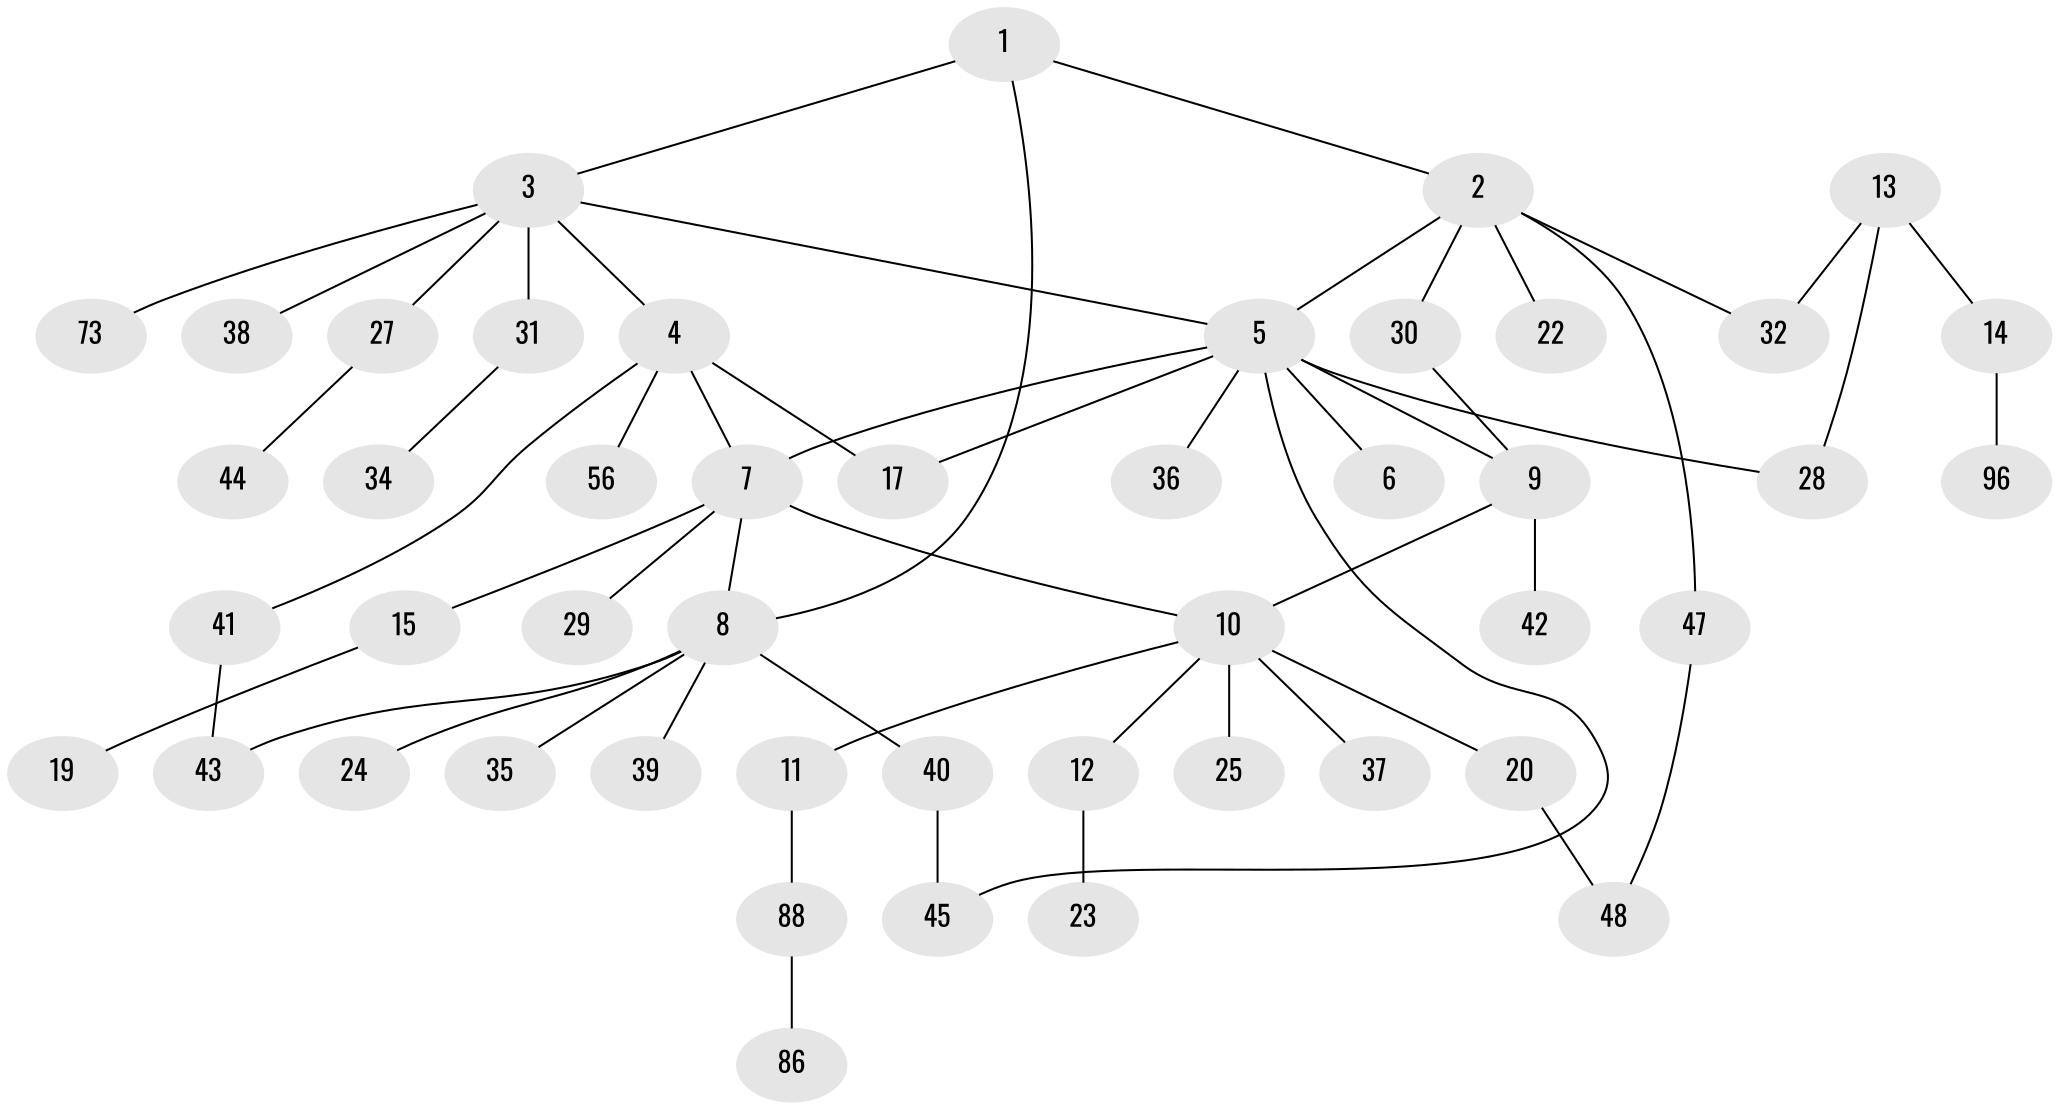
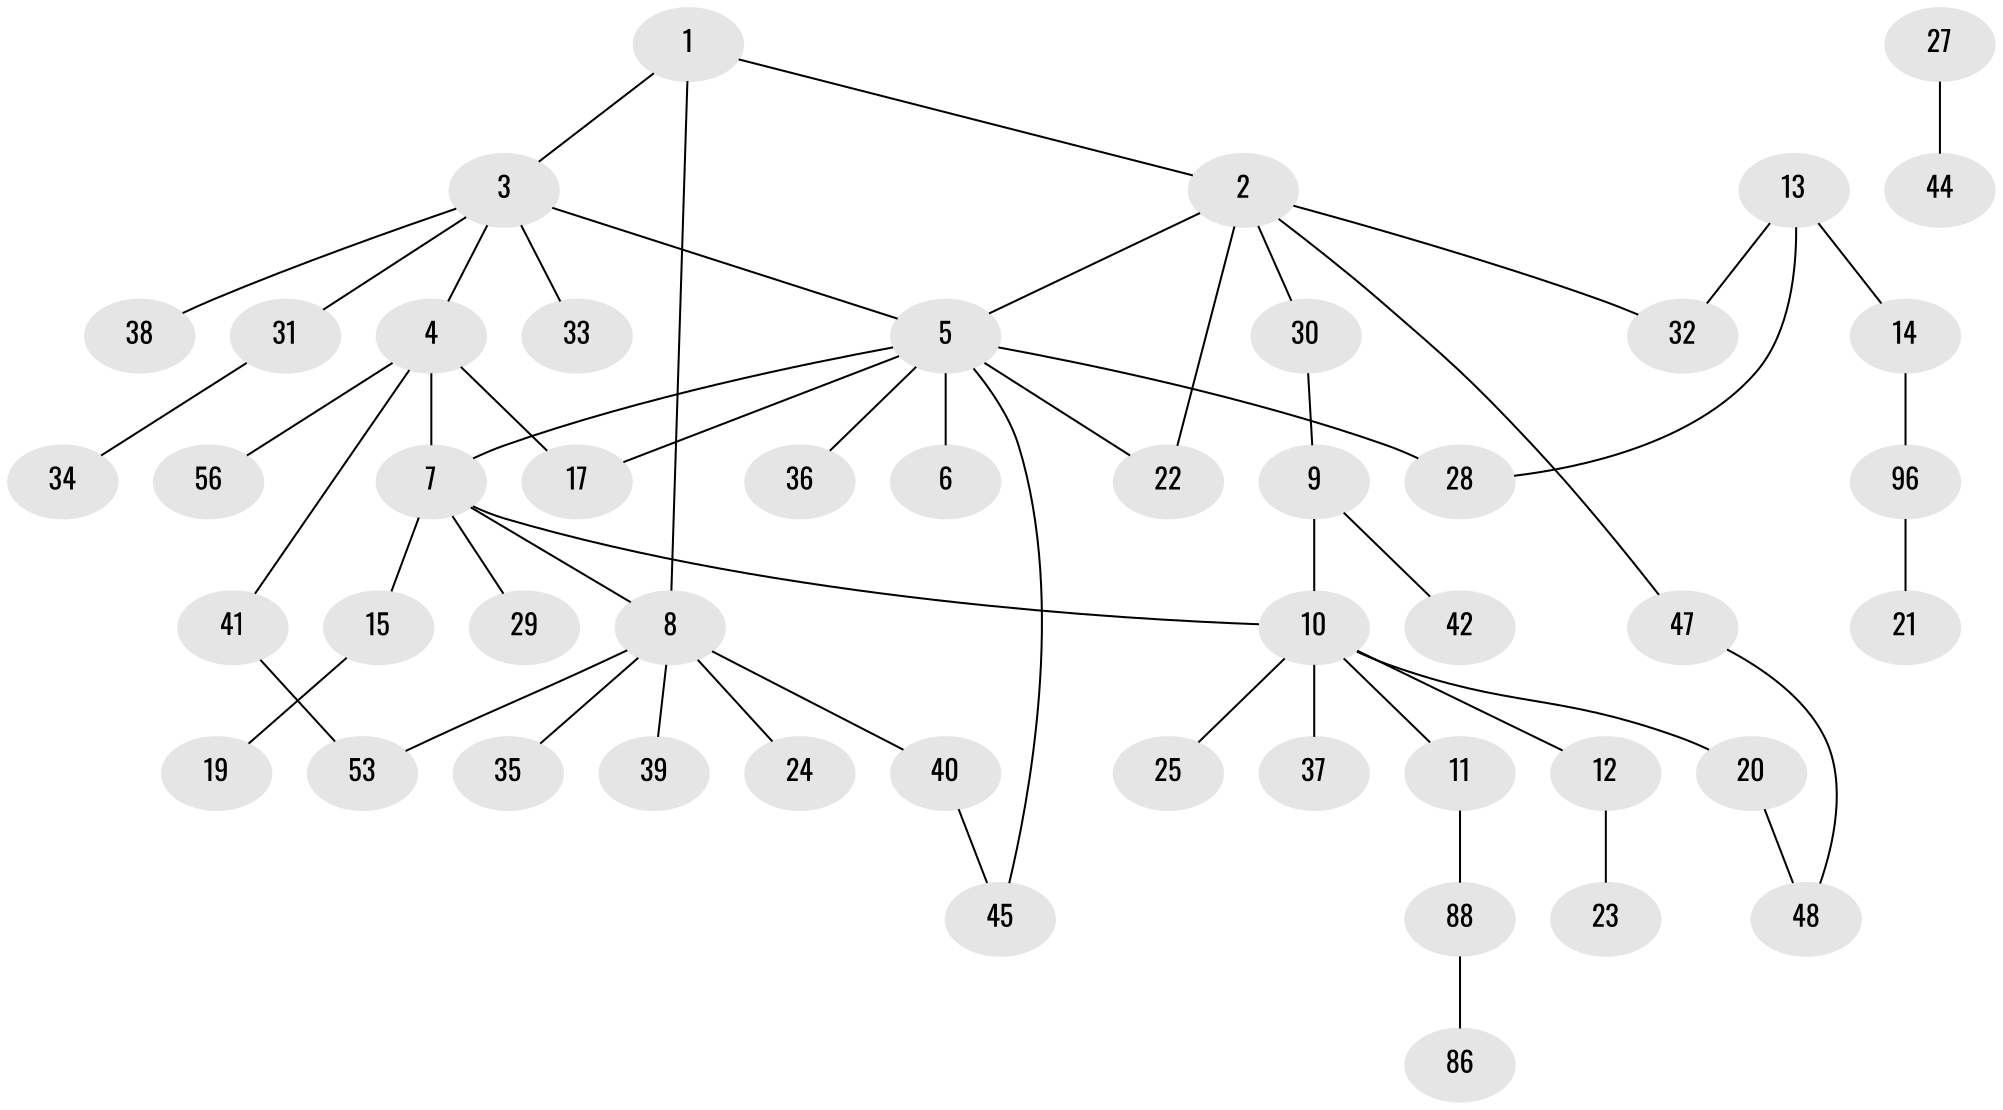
(456, 263) -> none
(91, 336) -> (577, 336)
(1397, 409) -> (1057, 409)
none -> (1906, 628)
(209, 774) -> (362, 774)
